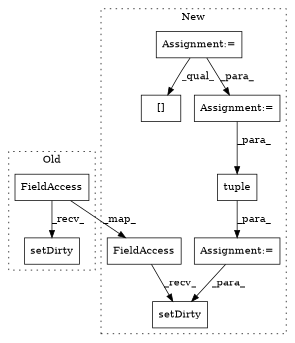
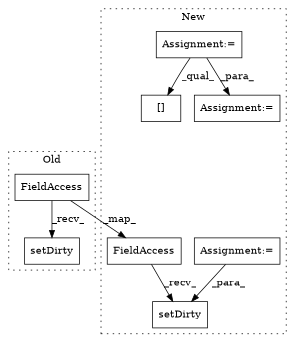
(237, 187) -> none
